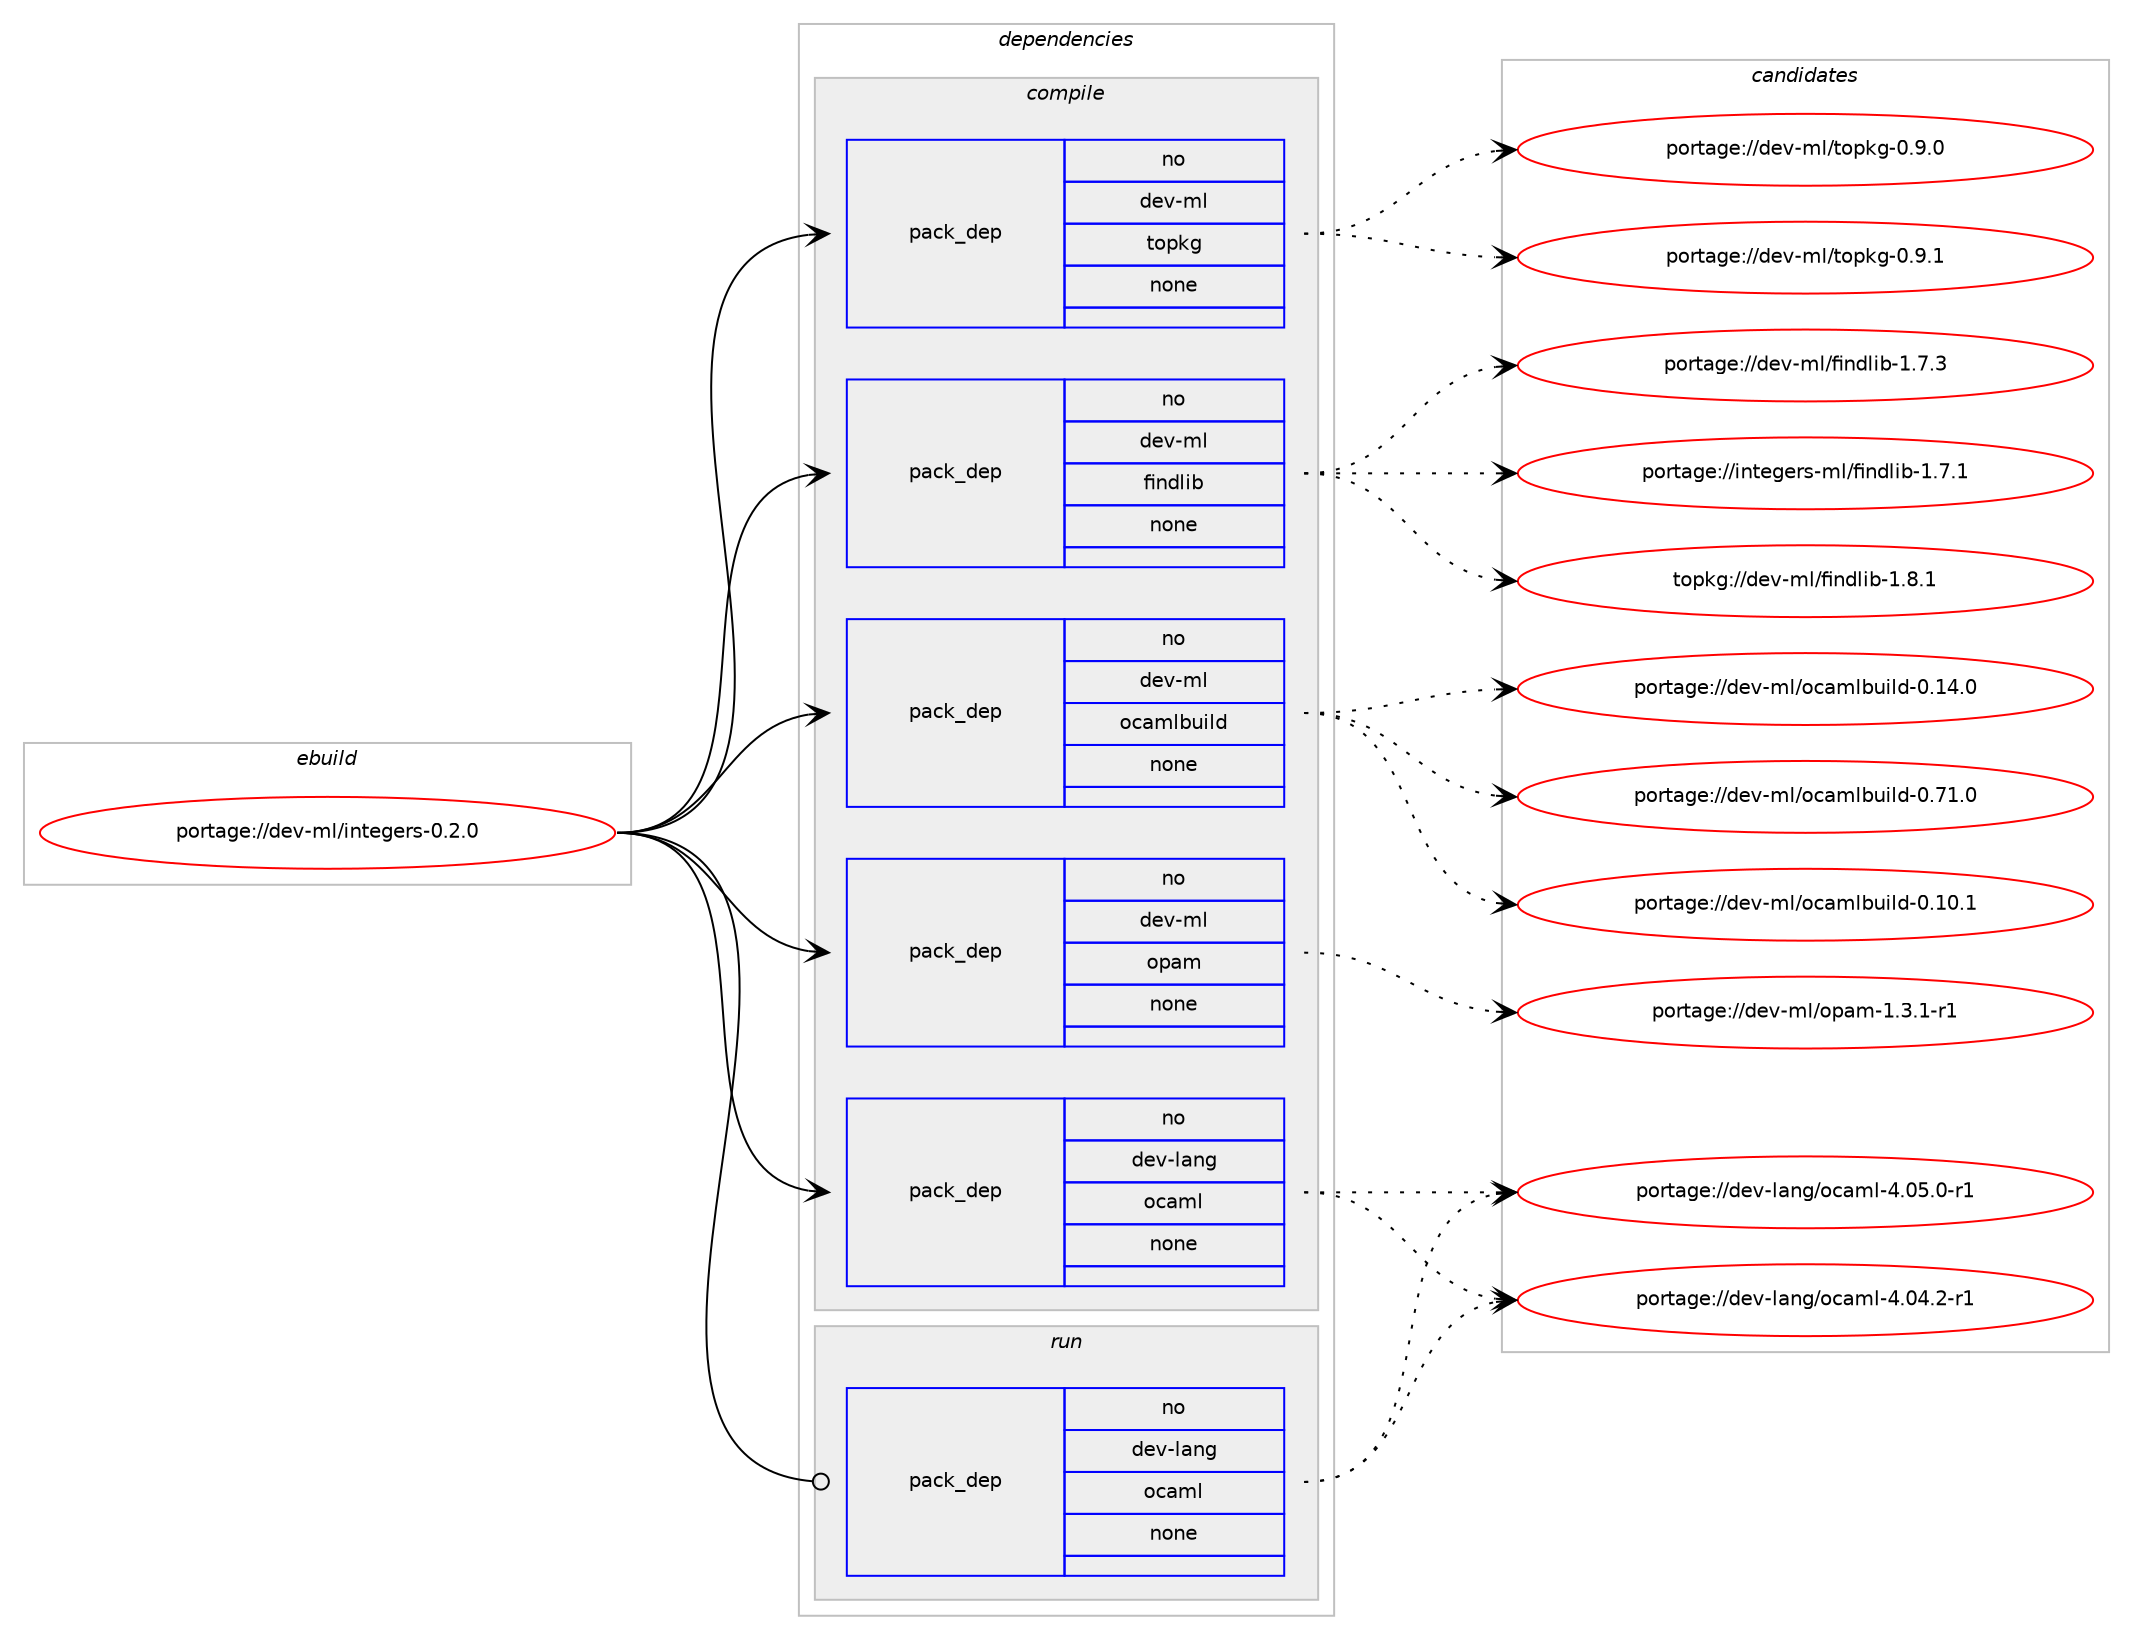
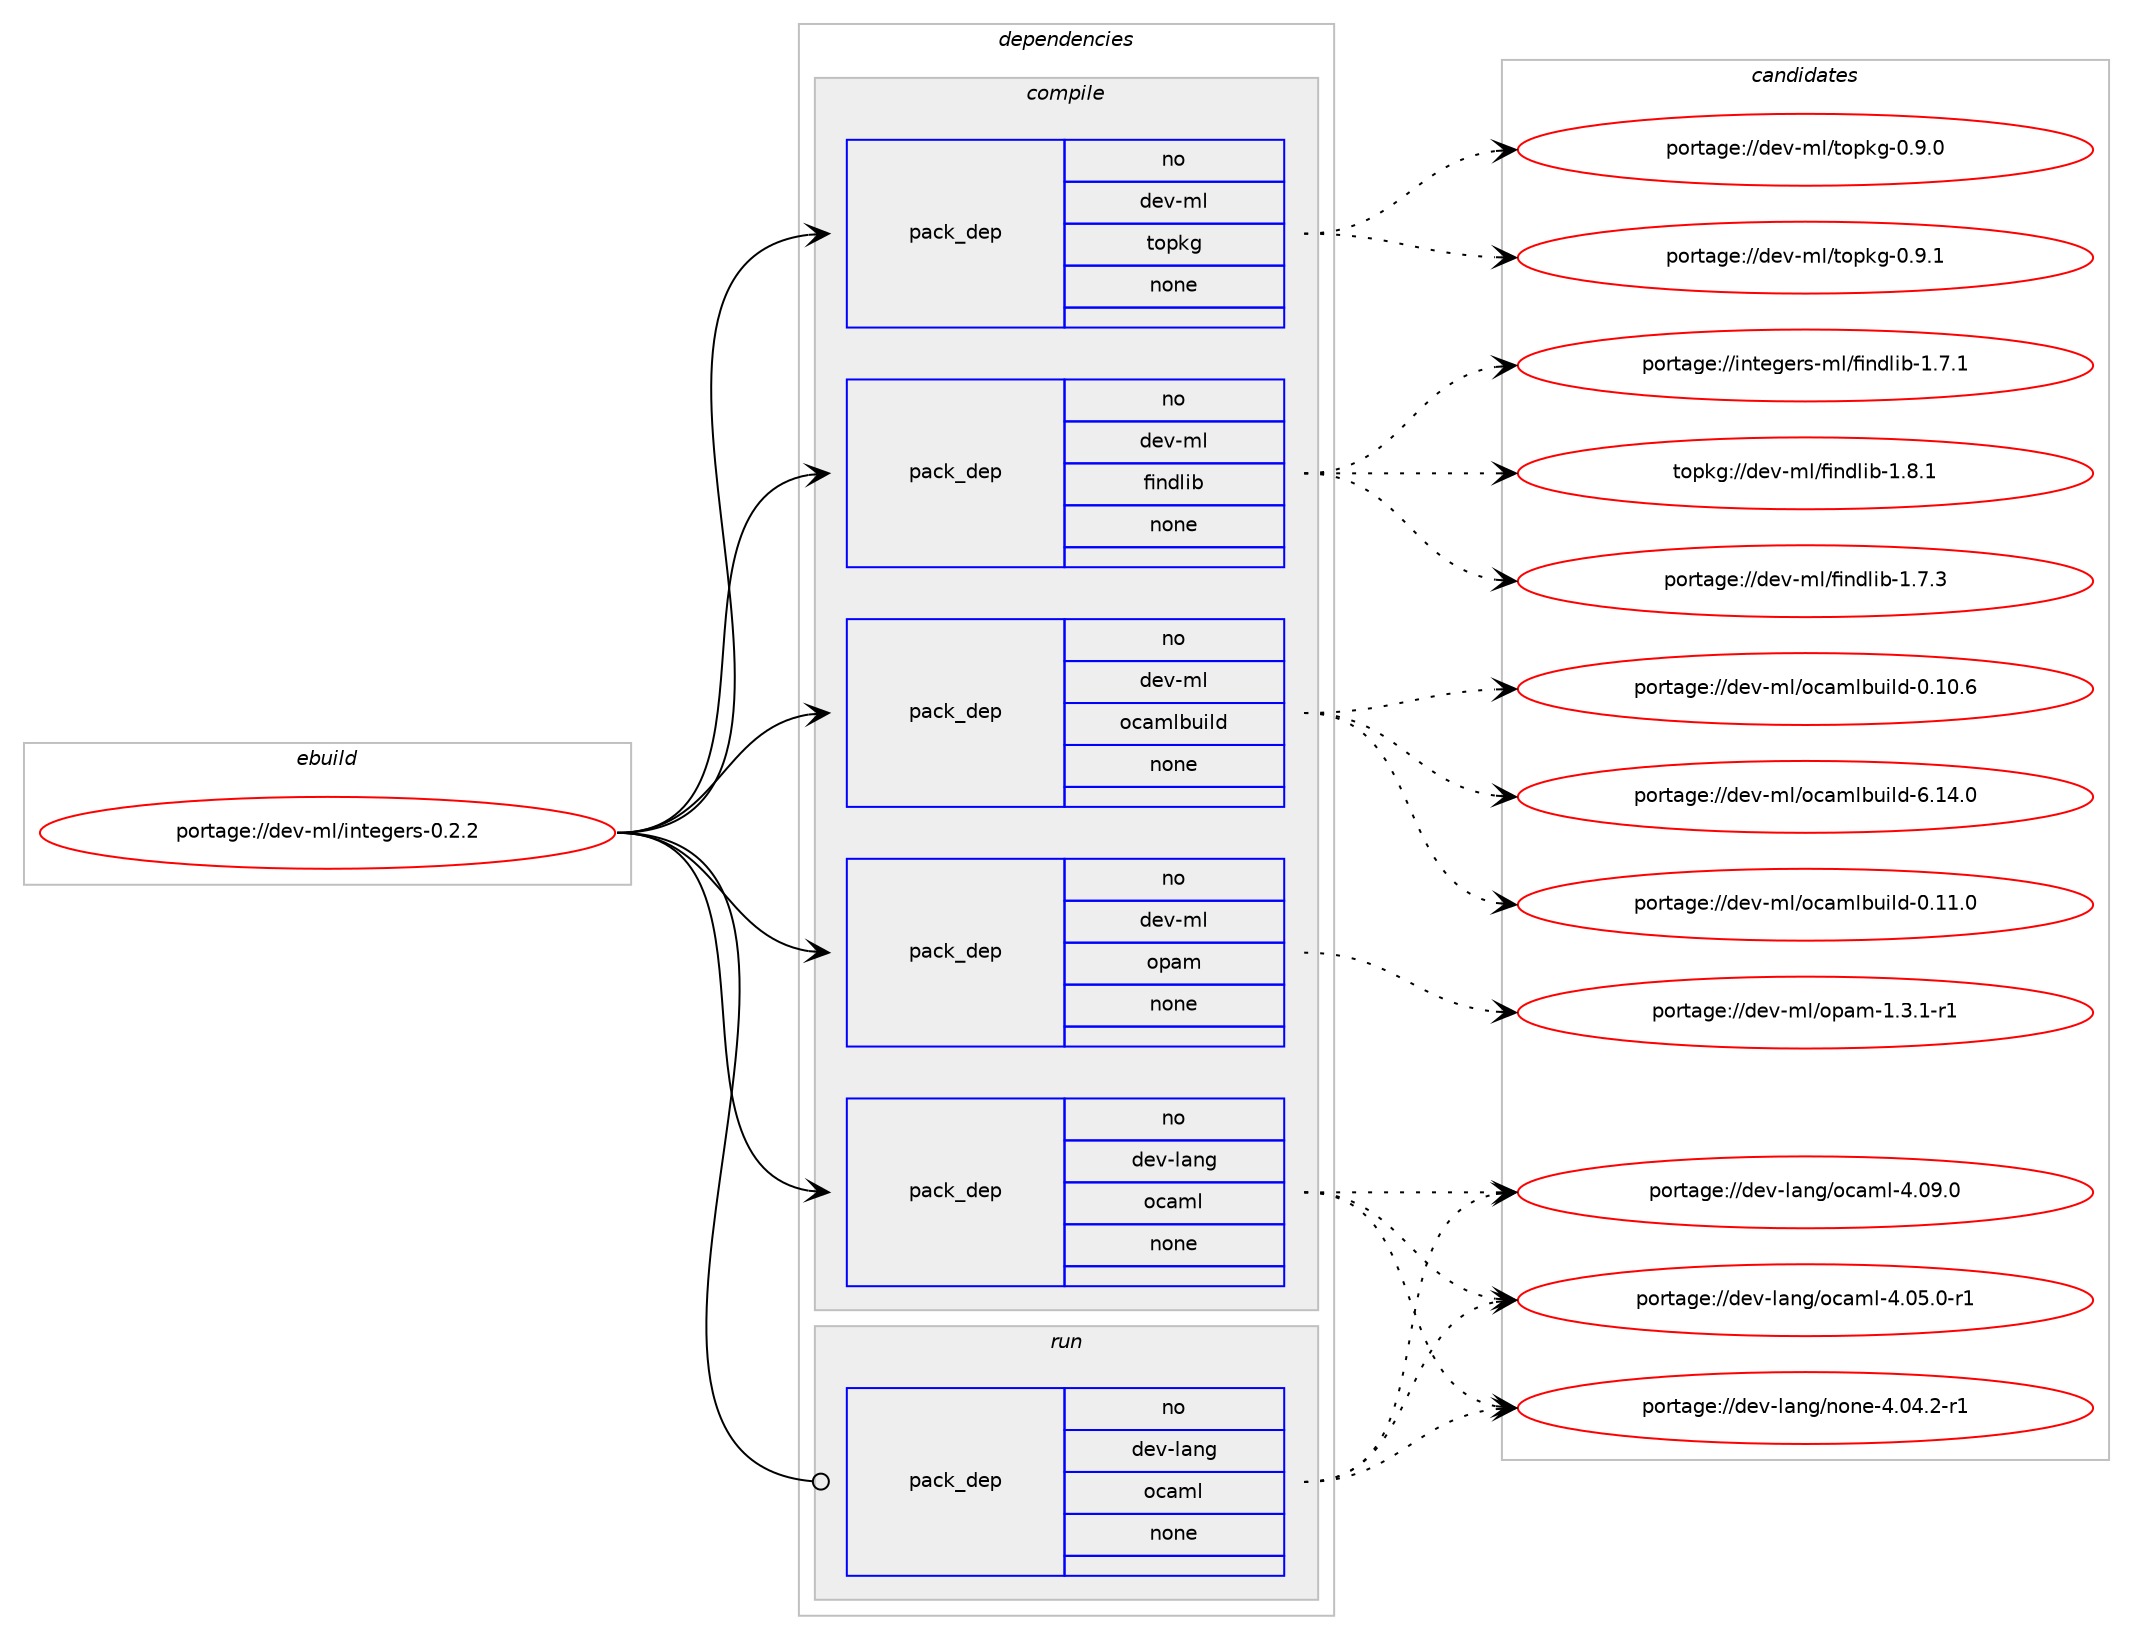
(1805, 689) -> (1805, 797)
(1805, 797) -> (1805, 905)
(328, 833) -> (328, 833)
(1805, 905) -> (1805, 689)
none -> (1805, 1192)
(1805, 1300) -> (1805, 1408)
